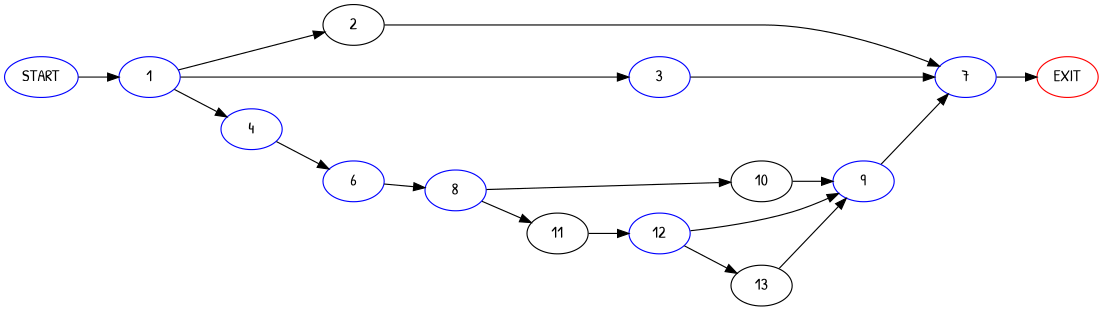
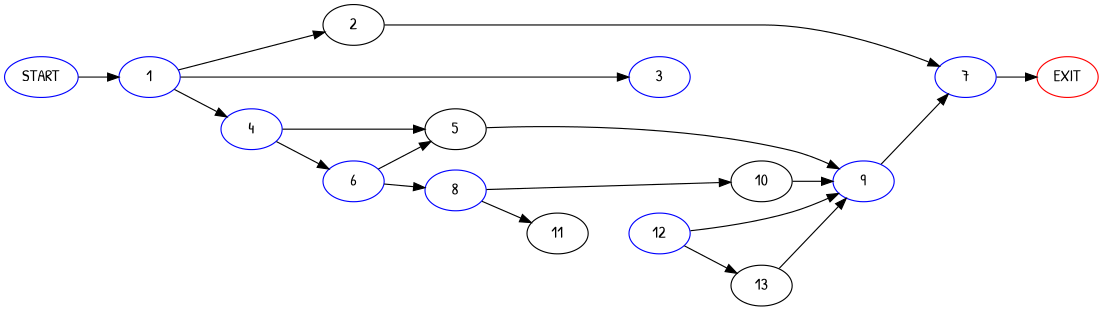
(807, 77) -> none
none -> (456, 129)
(603, 233) -> none
